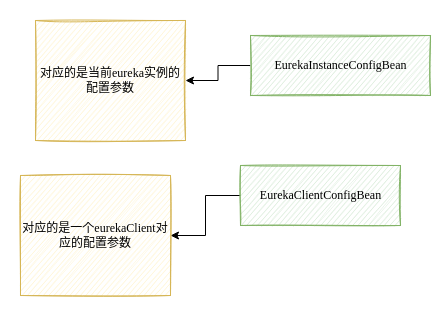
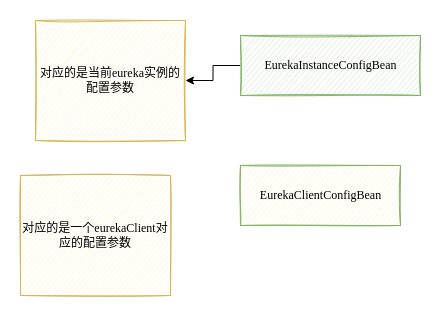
(341, 66) -> (331, 66)
(321, 196) -> (321, 196)
(206, 212) -> none
